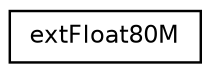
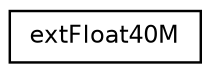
(105, 37) -> (105, 37)
